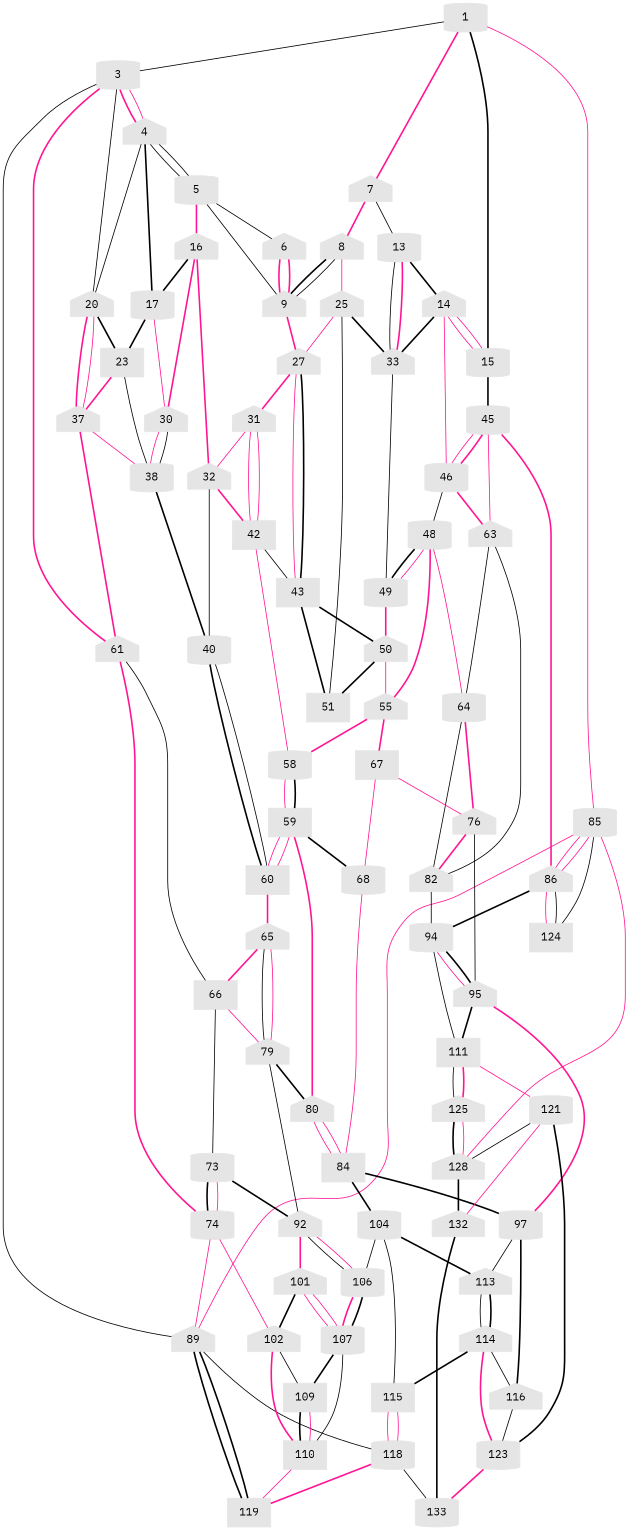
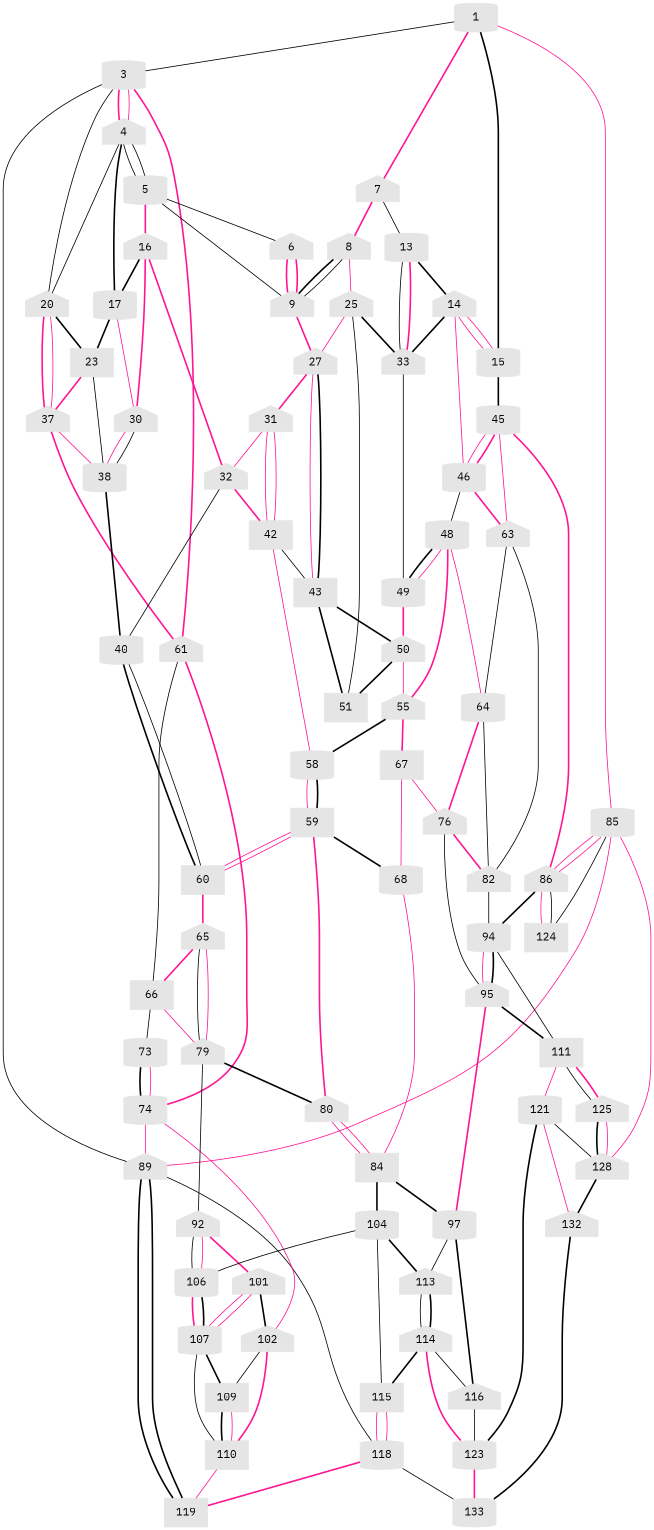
(339, 736) -> (359, 735)
(260, 1199) -> none
